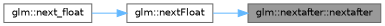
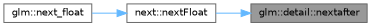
(170, 13) -> (171, 13)
(314, 13) -> (309, 13)
